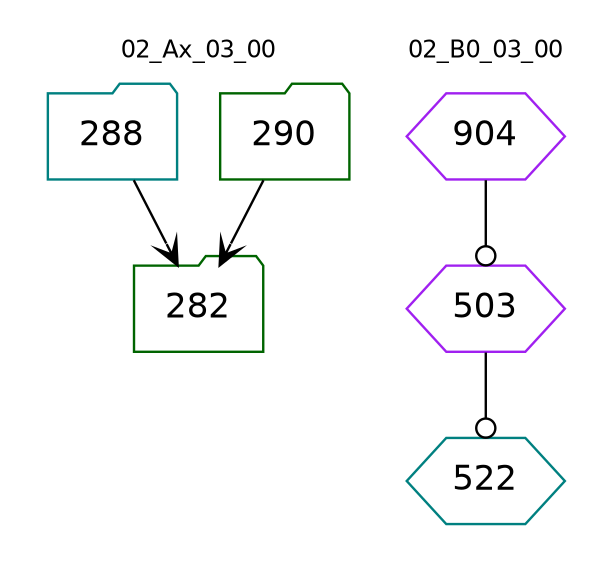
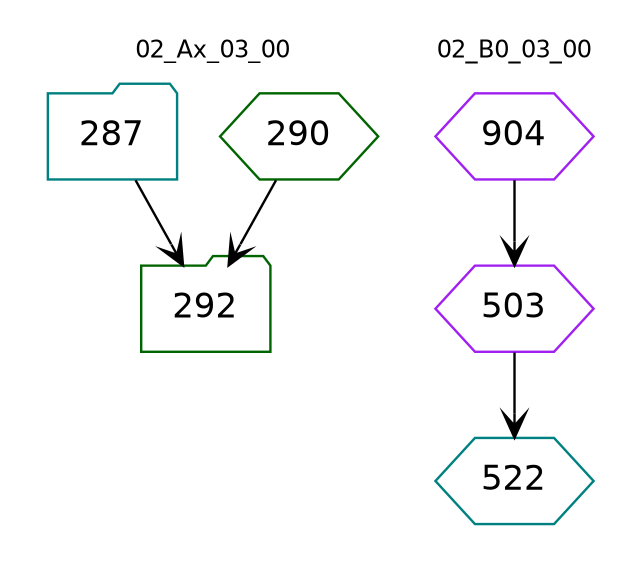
(112, 136) -> (112, 136)
(285, 136) -> (299, 136)
(486, 213) -> (515, 211)
(199, 309) -> (206, 309)
(486, 385) -> (515, 383)
